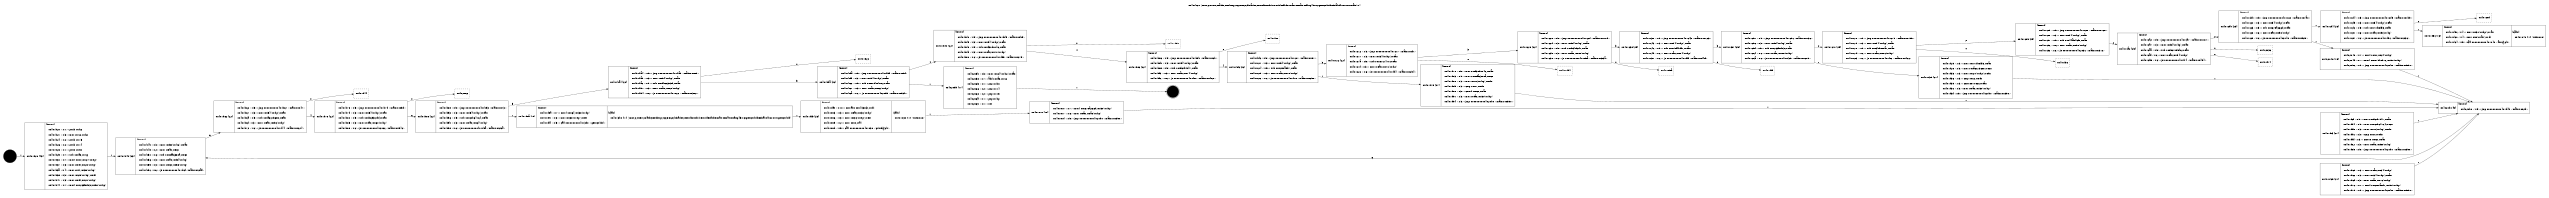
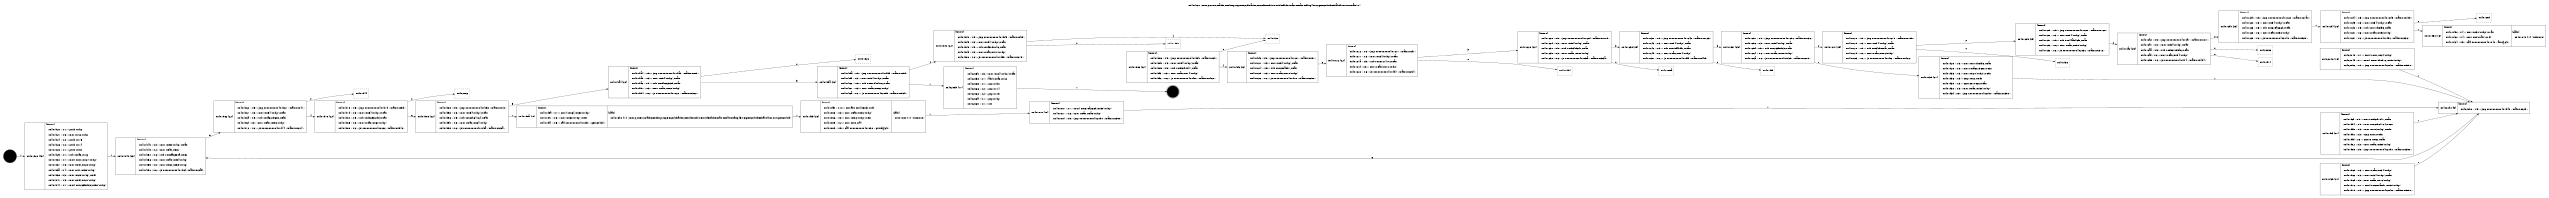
(2322, 45) -> none
(1076, 56) -> (1145, 37)
(1468, 85) -> none
